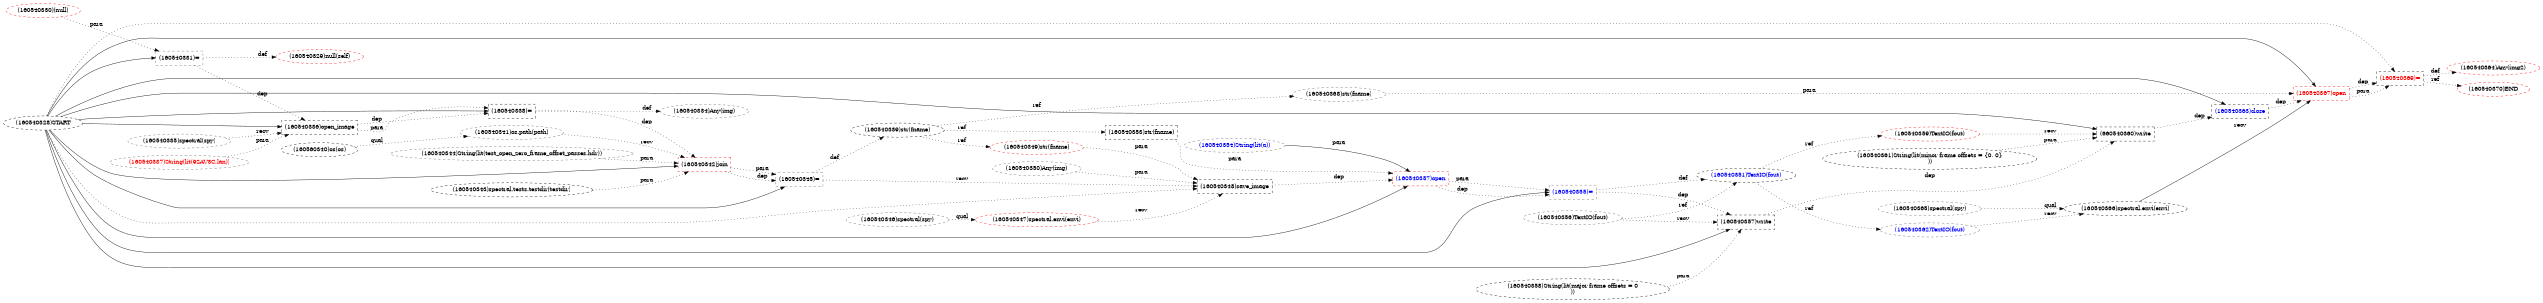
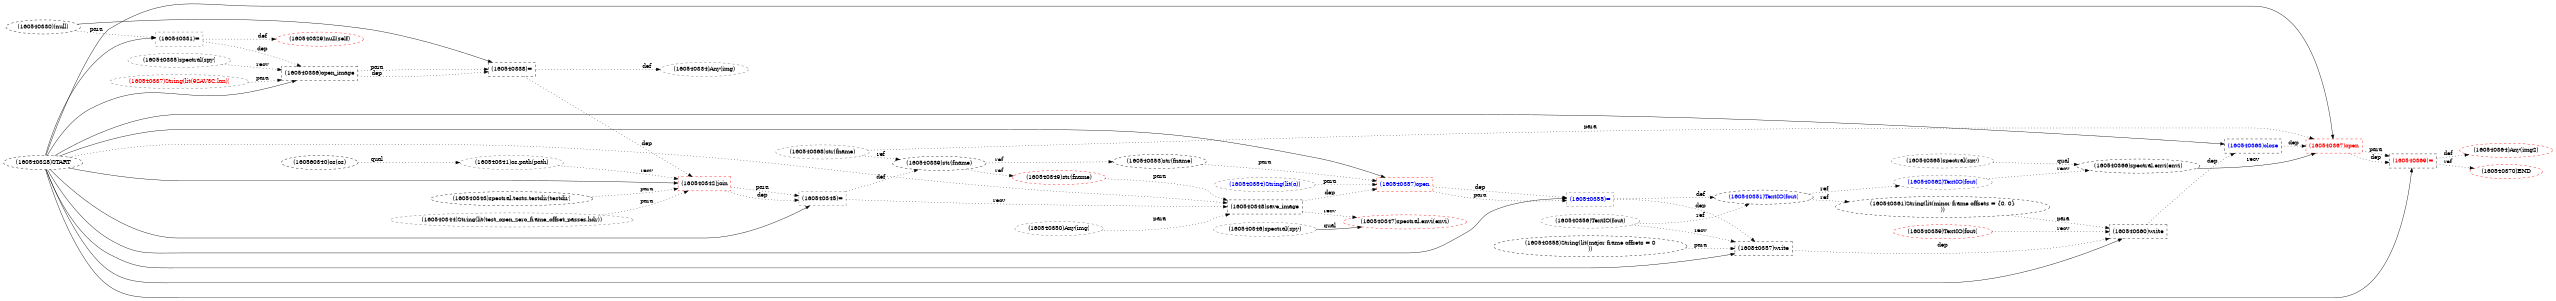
(43, 11) -> (43, 27)
(1205, 24) -> (1233, 298)
(1112, 107) -> (879, 157)
(281, 112) -> (285, 21)
(1141, 132) -> (1160, 161)
(2125, 134) -> (2138, 232)
(1817, 146) -> (1827, 201)
(1347, 151) -> (1344, 185)
(1159, 217) -> (1328, 215)
(960, 220) -> (1337, 229)
